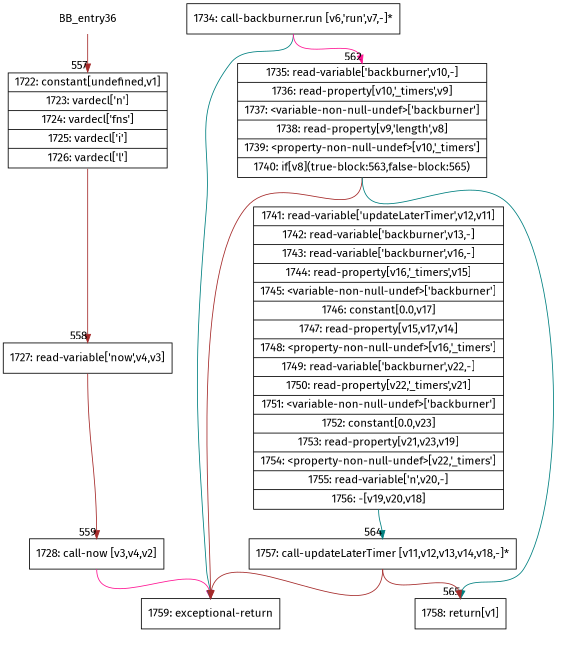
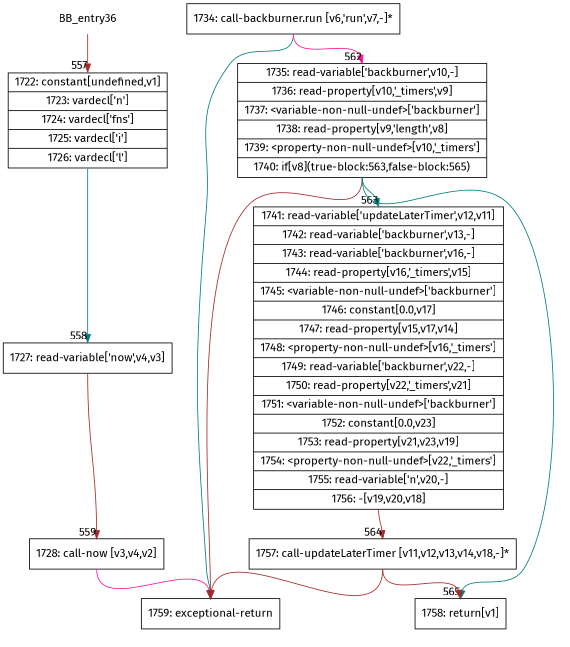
none -> (367, 189)
(88, 251) -> (88, 251)
(380, 520) -> (380, 520)
